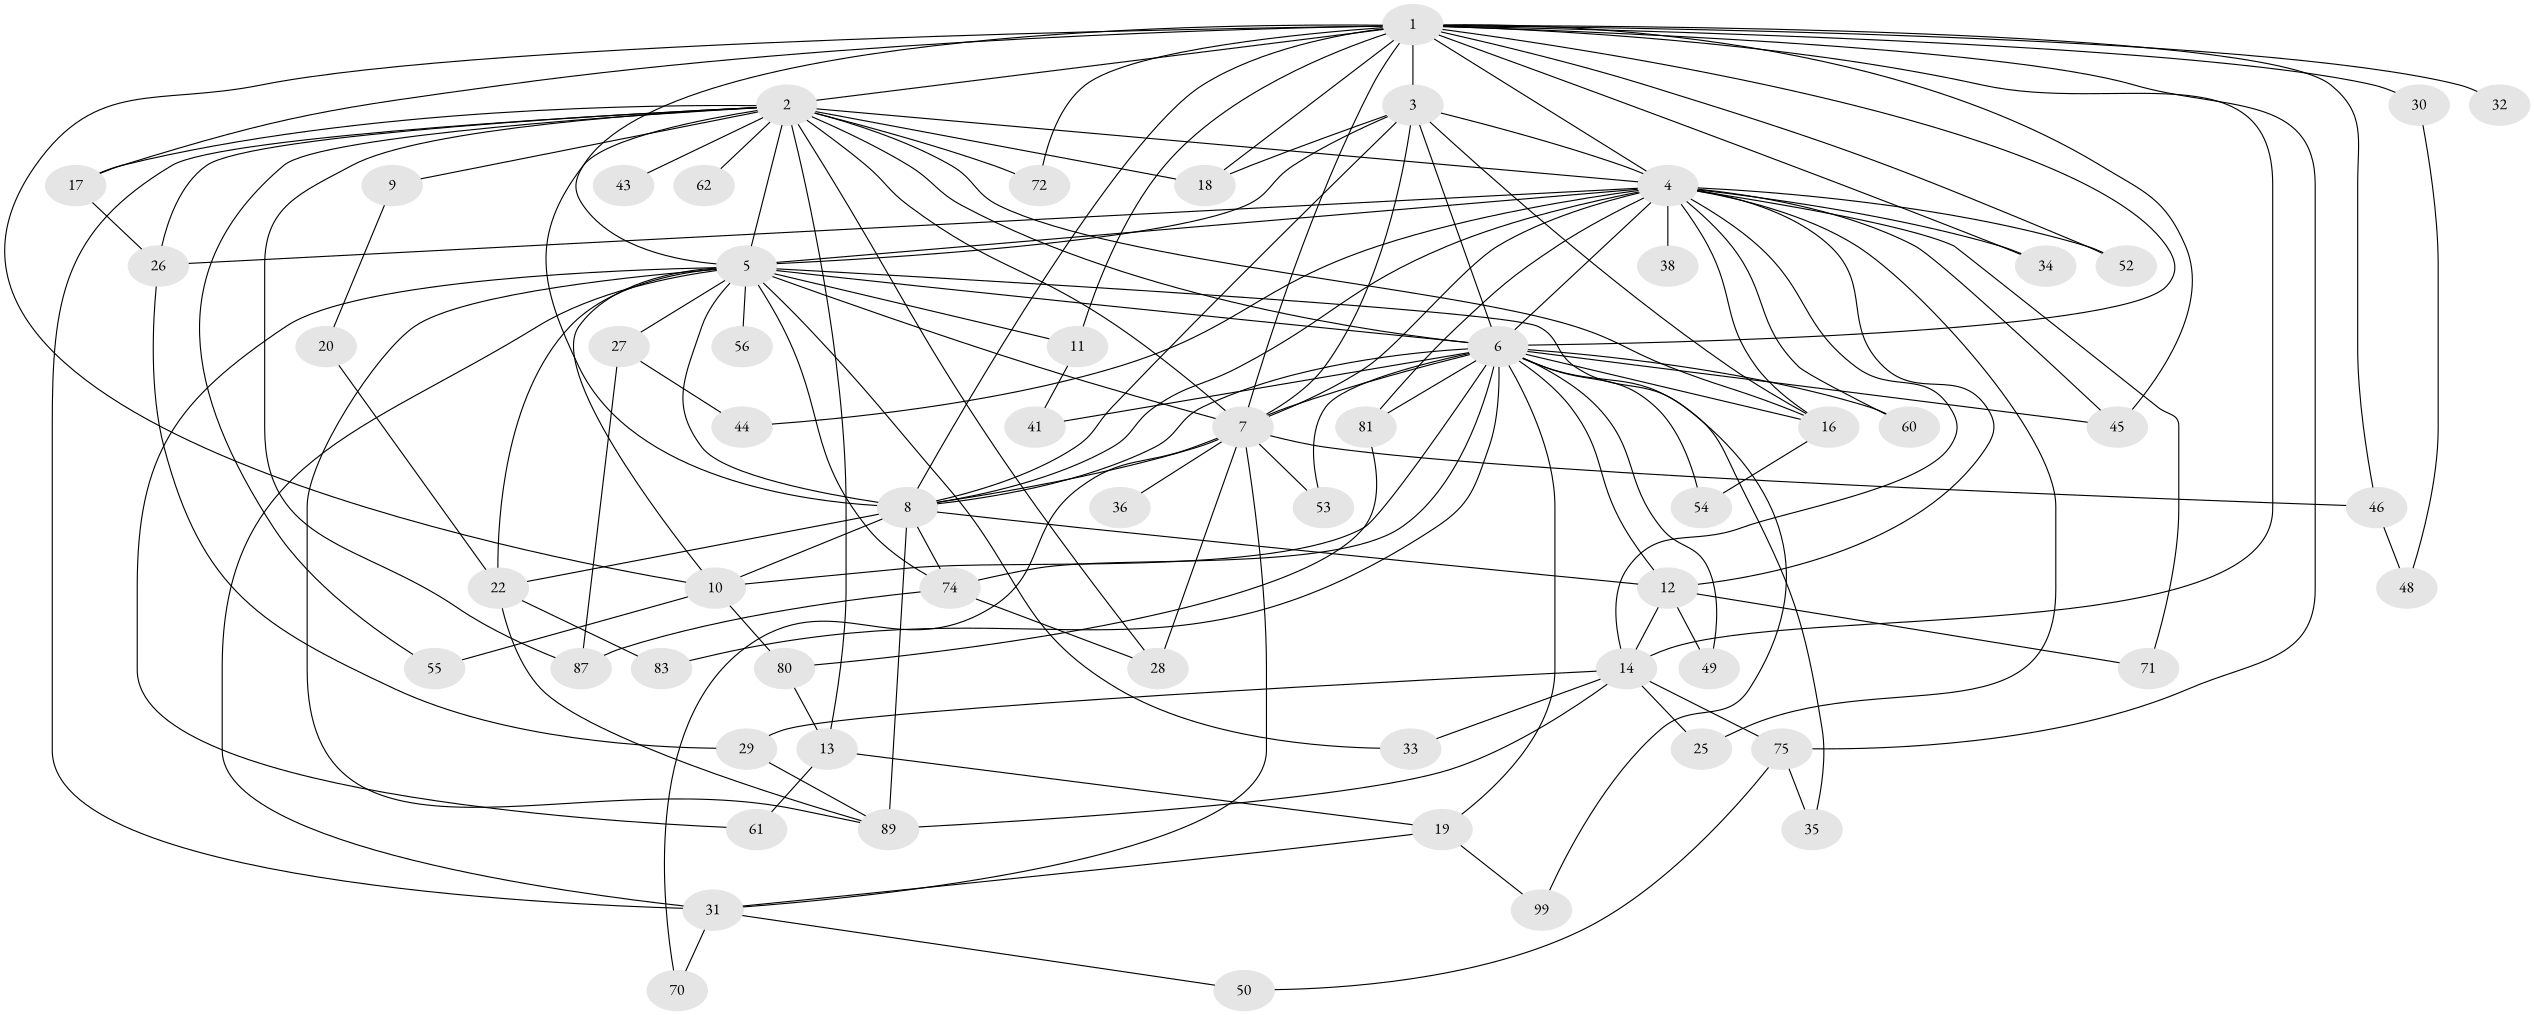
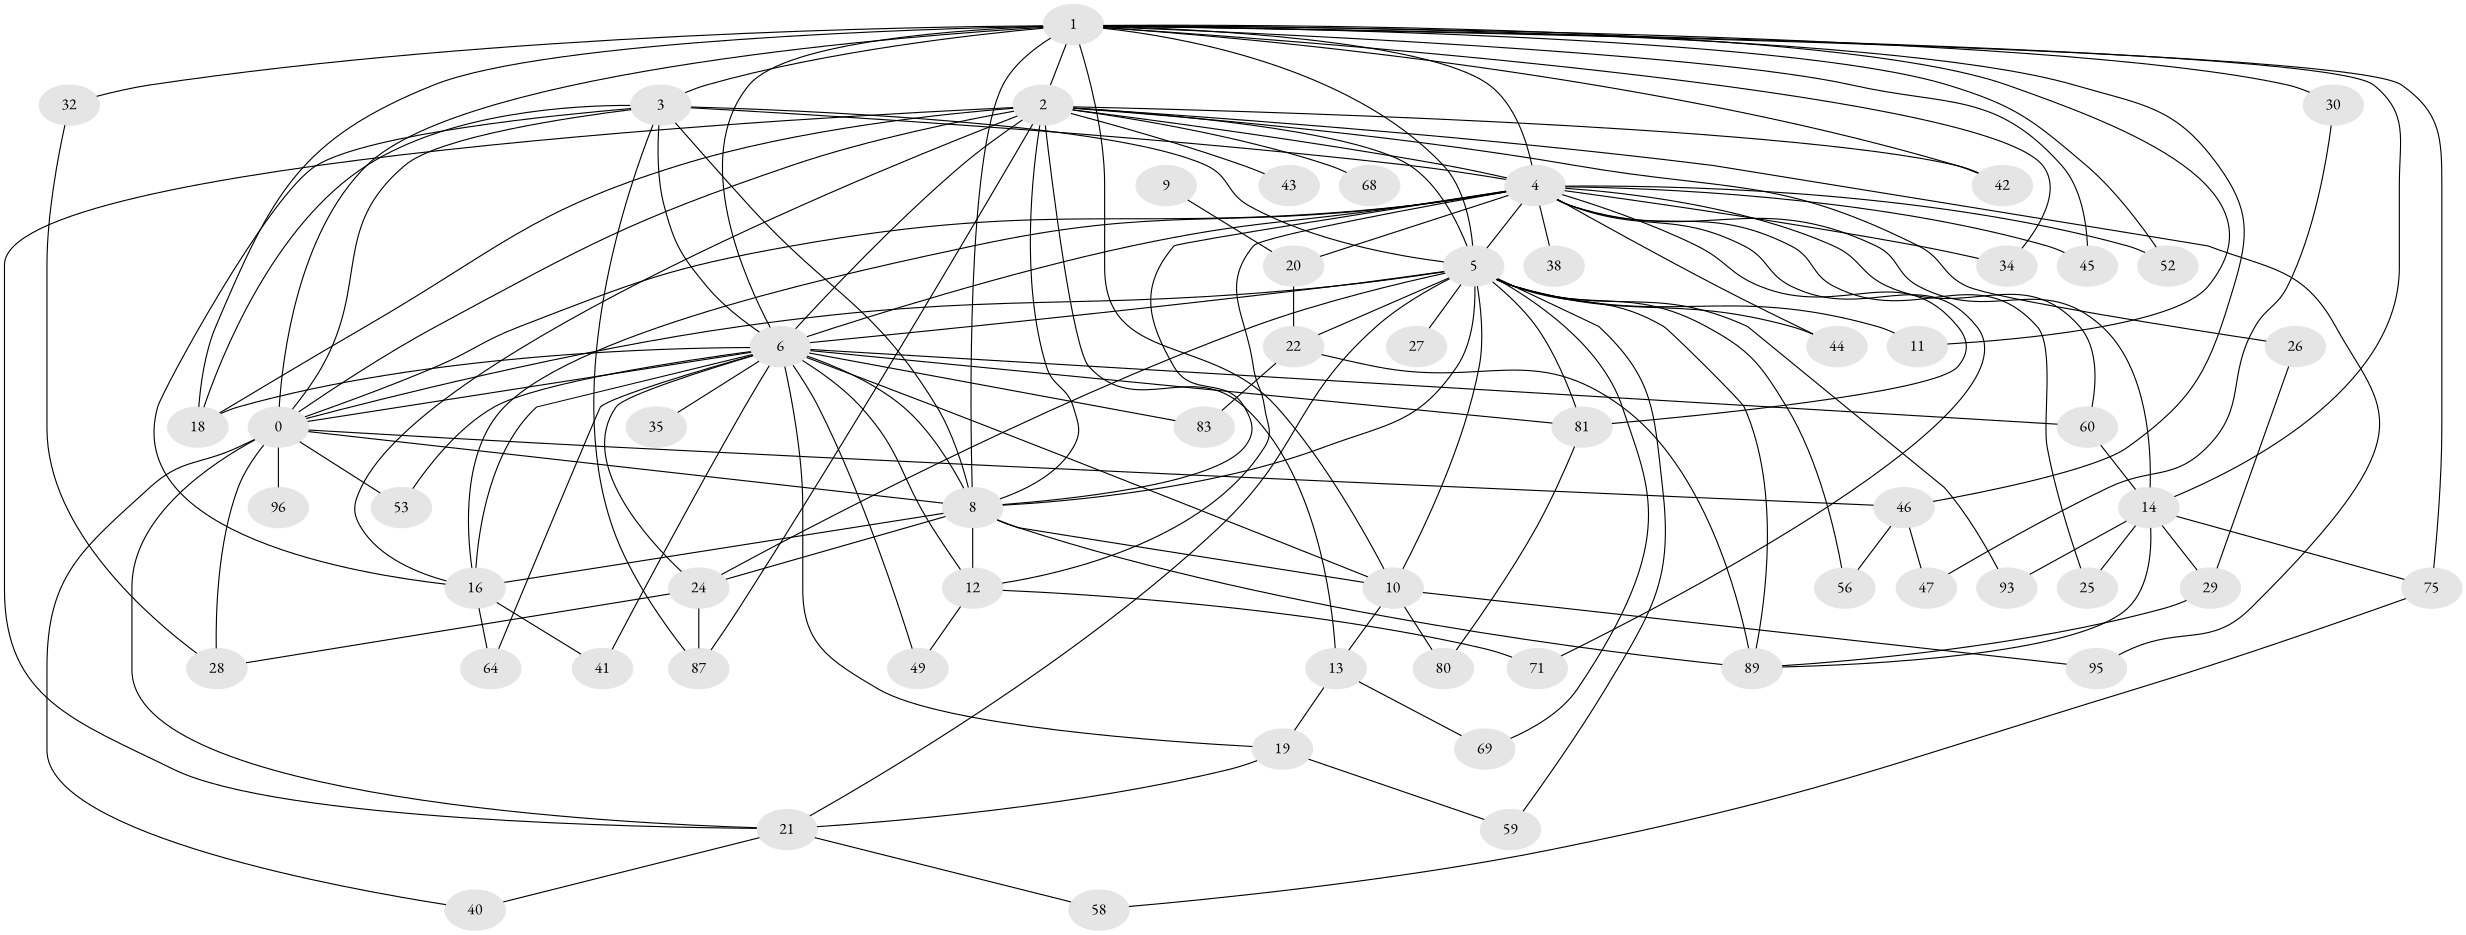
(589, 145) -> none
(76, 186) -> none
(704, 186) -> (1370, 186)
(1039, 186) -> (2002, 186)
(913, 226) -> (1414, 226)
none -> (1544, 338)
(677, 384) -> (1655, 308)
(1054, 391) -> (539, 628)
(1864, 394) -> (483, 363)
(960, 395) -> (47, 416)
(1243, 427) -> (278, 427)
(600, 507) -> (596, 367)
(1120, 508) -> (278, 508)
(1701, 508) -> (491, 669)
(703, 548) -> (724, 548)
none -> (1874, 548)
(950, 588) -> (699, 588)
(2407, 588) -> (1926, 588)
(1647, 628) -> (2118, 467)
(435, 669) -> (2096, 669)
(806, 709) -> (1361, 633)
(1411, 749) -> (2007, 588)
(1797, 789) -> none
(757, 830) -> (1485, 749)
(713, 910) -> (787, 830)
(1541, 910) -> (1510, 830)
(677, 991) -> (475, 910)
(1244, 991) -> (1099, 910)
